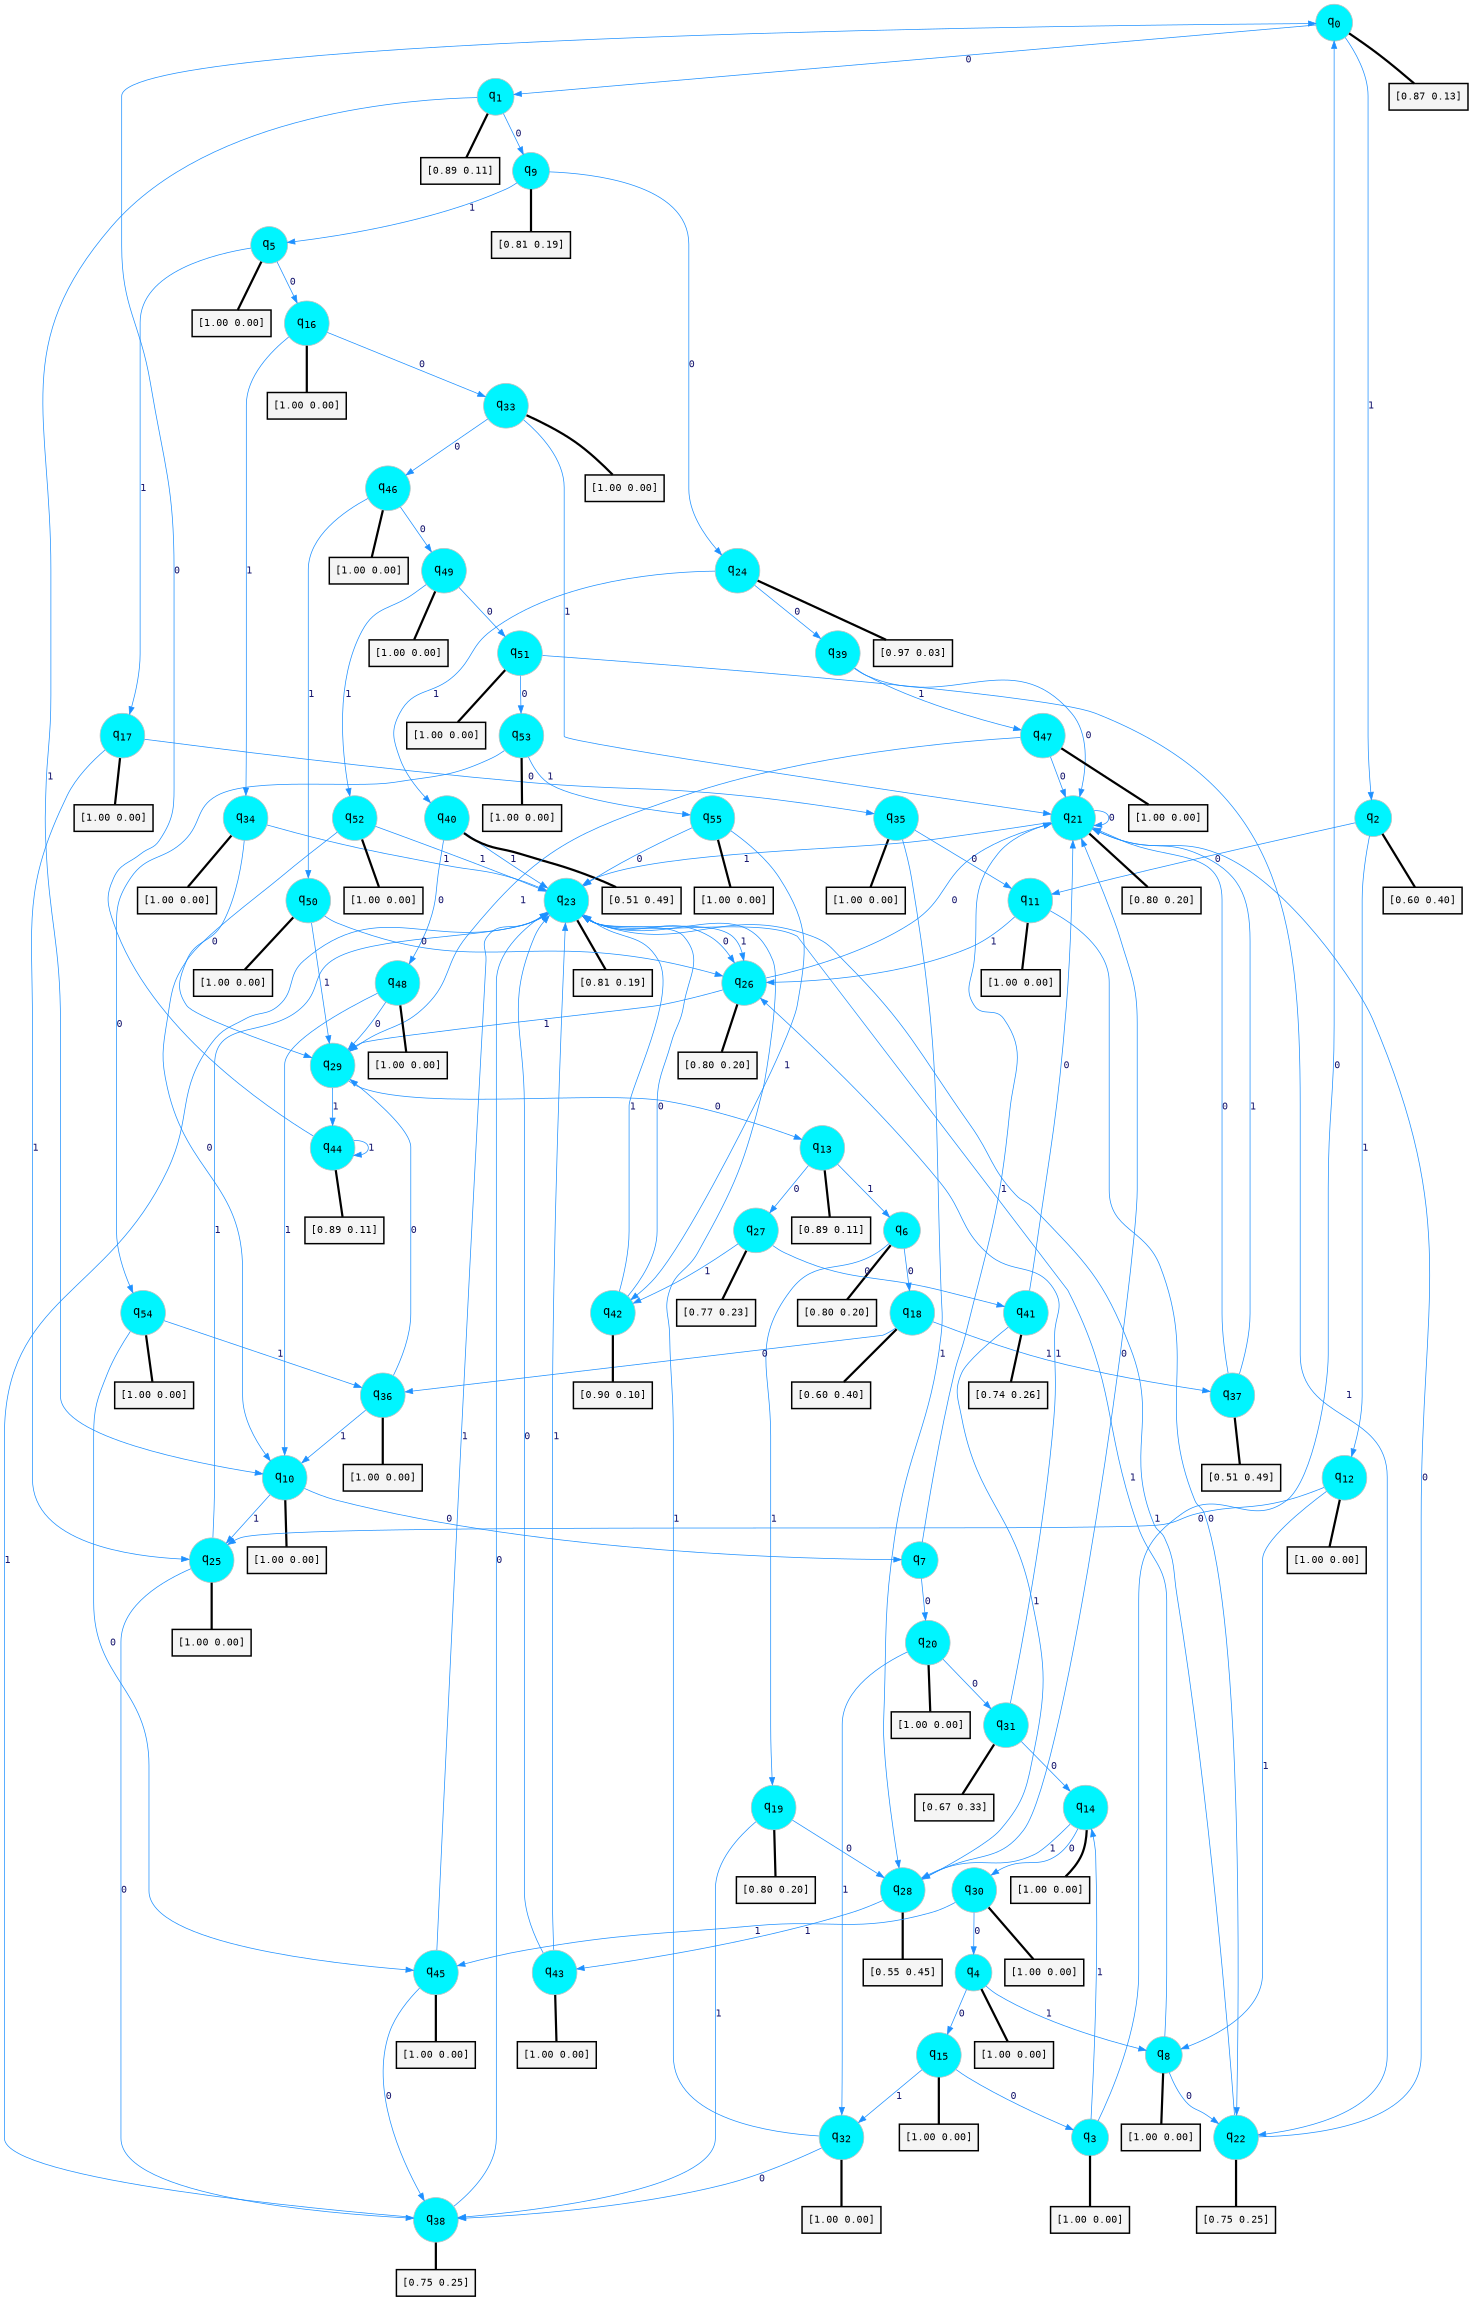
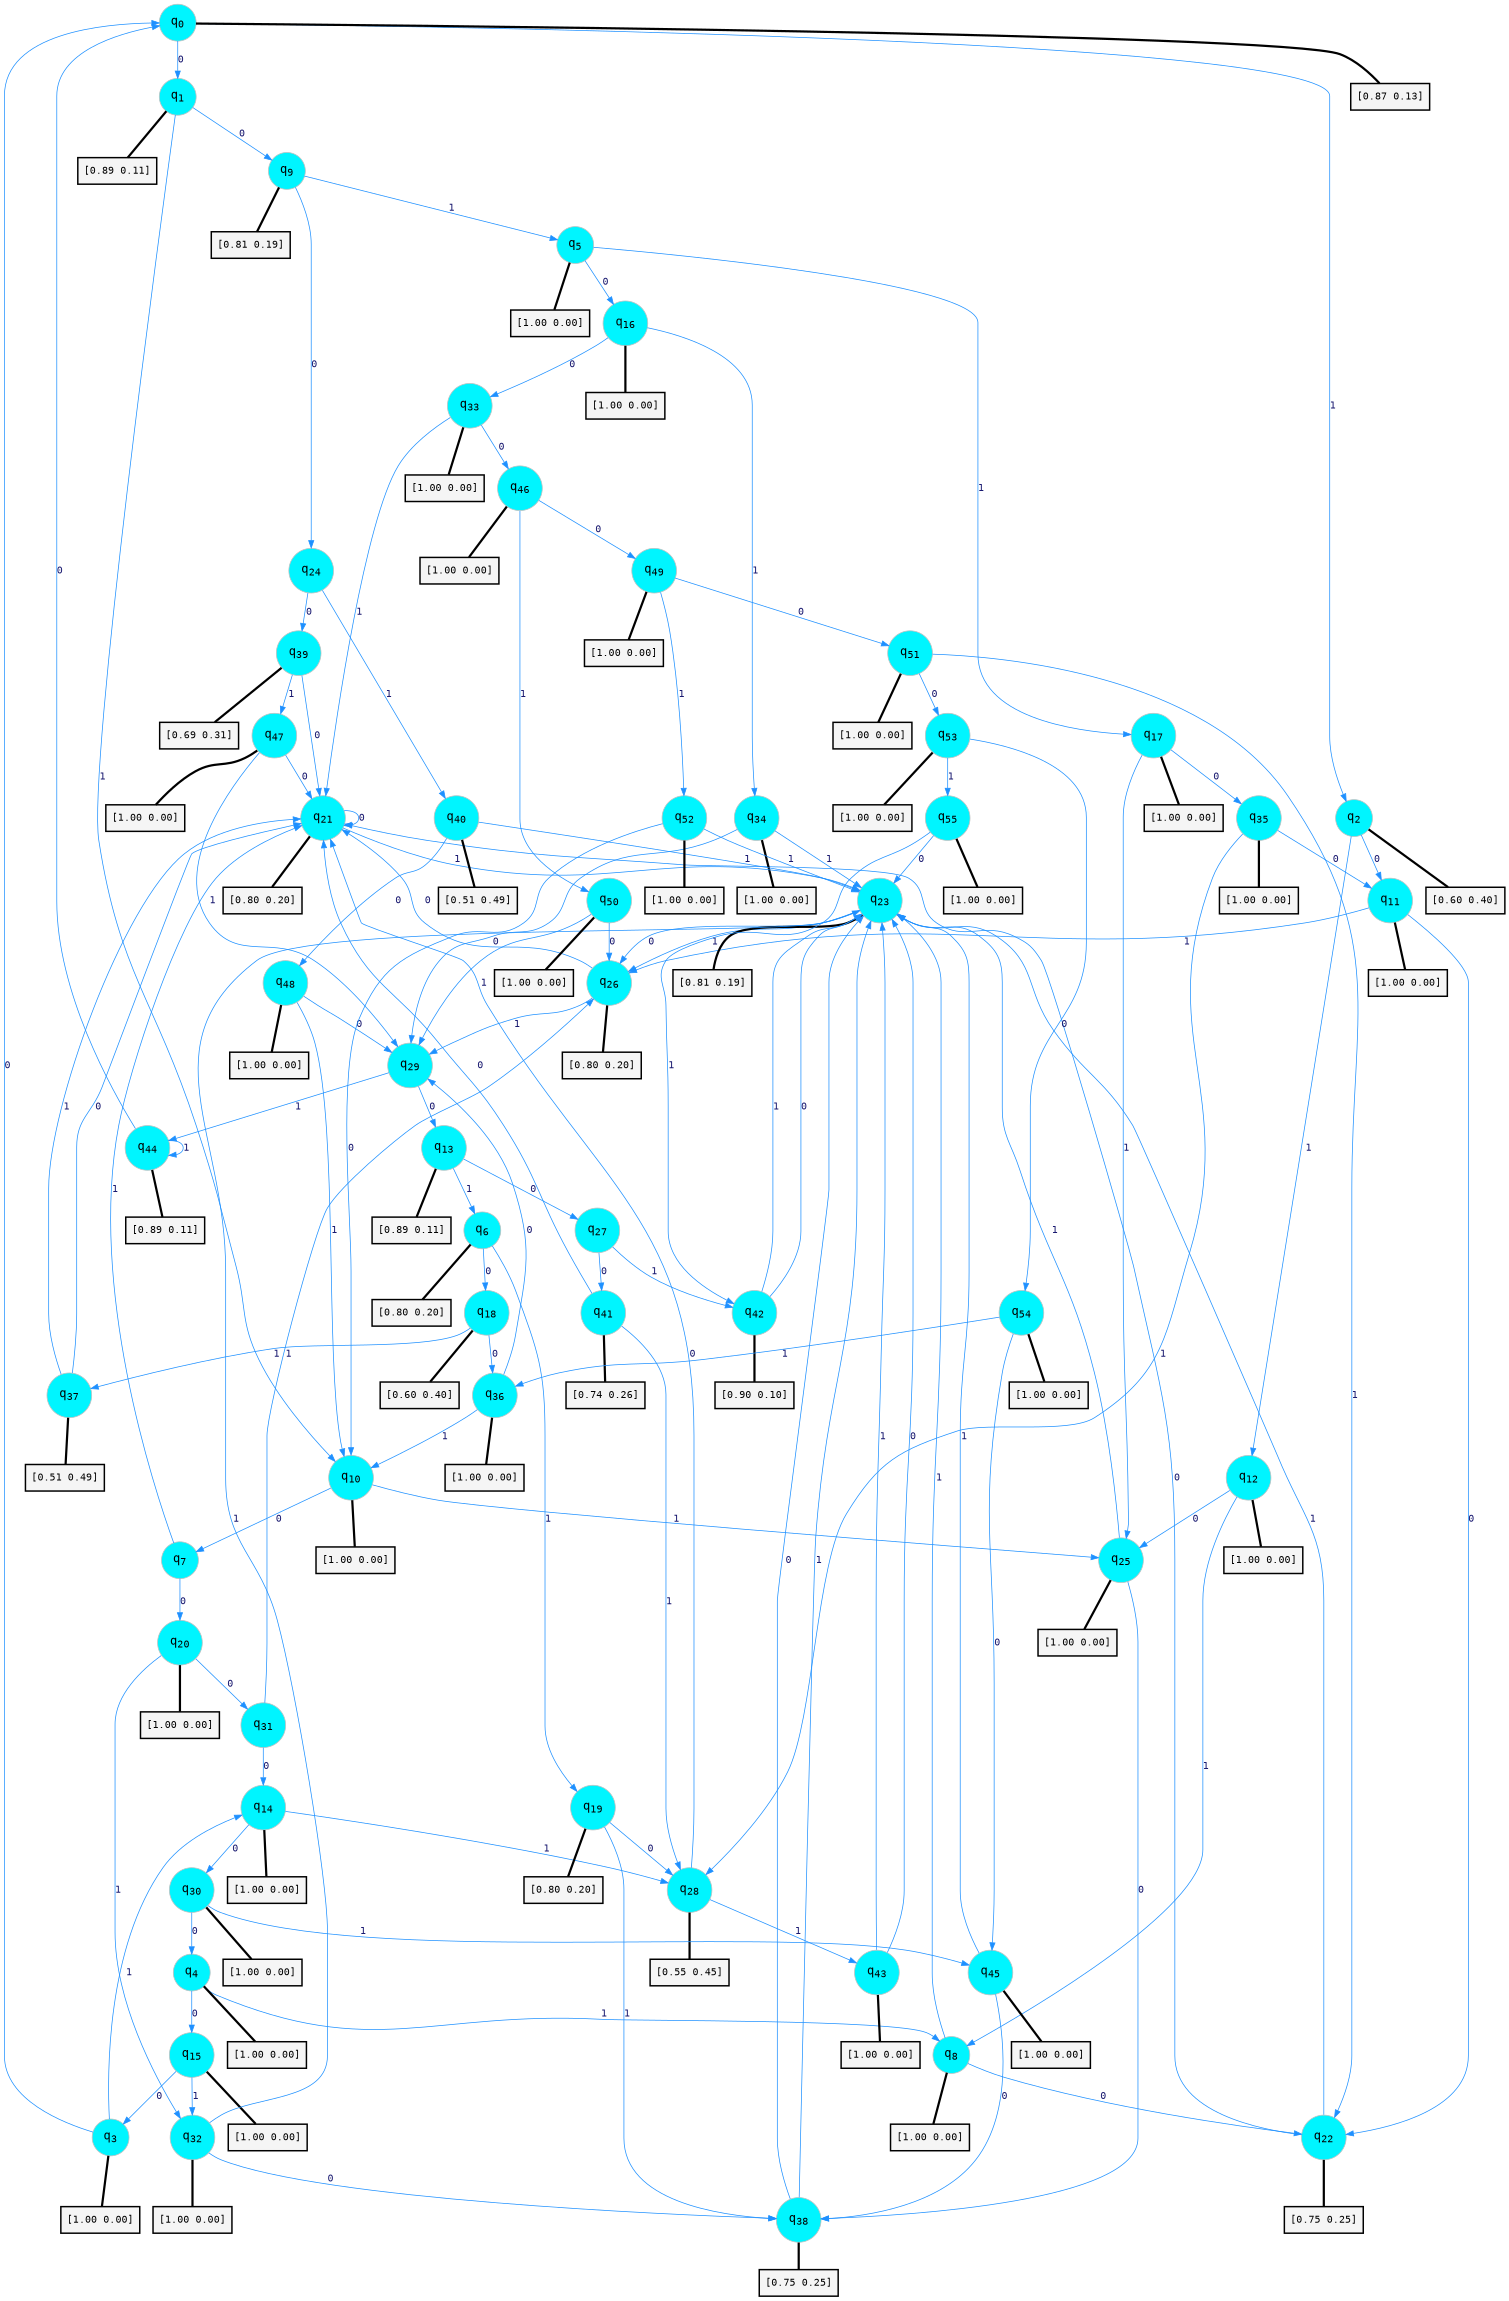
(913, 653) -> none
none -> (199, 736)
(716, 1313) -> none
(954, 1808) -> none
